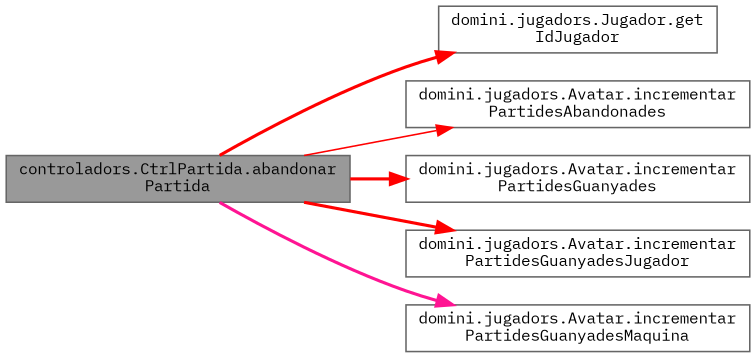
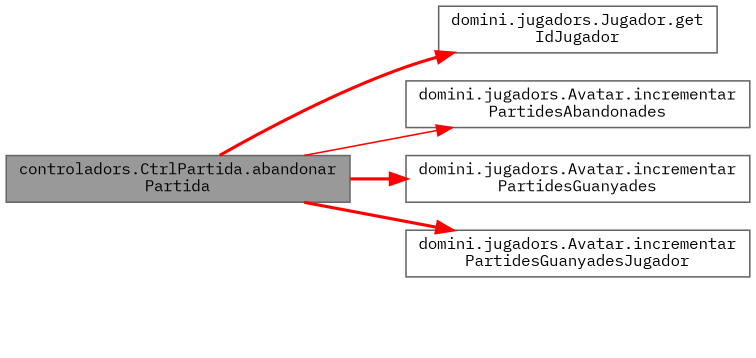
(578, 328) -> none
